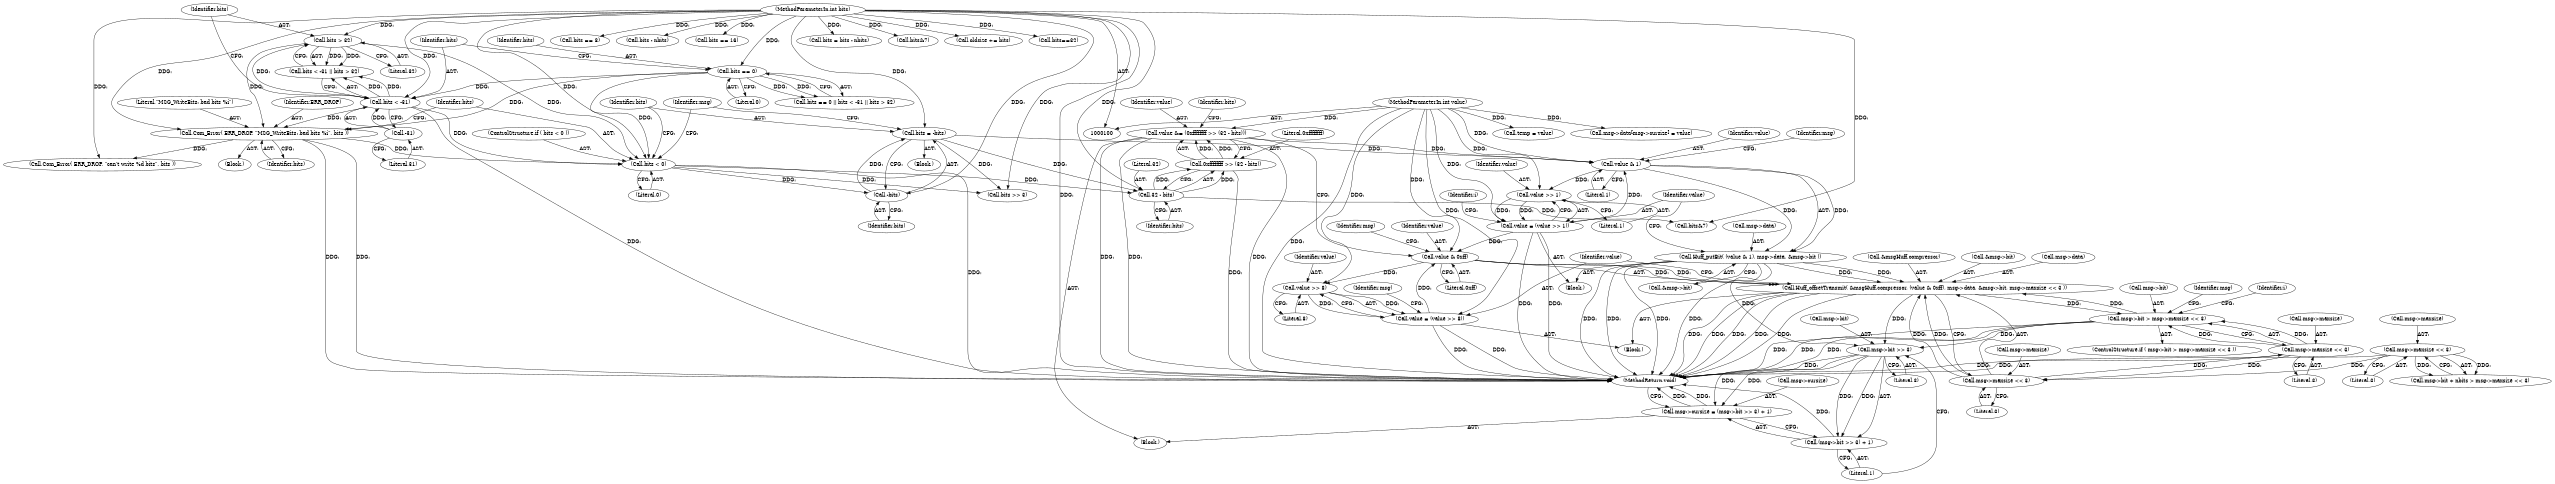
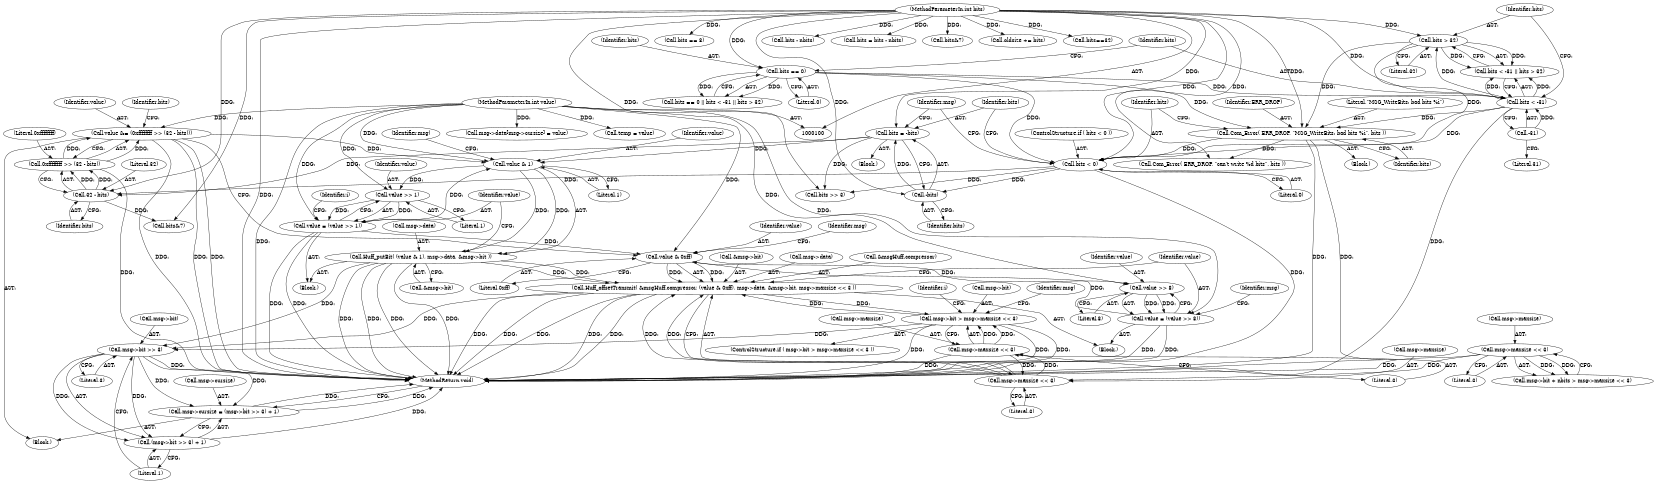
(717, 41) -> none
(412, 151) -> none
